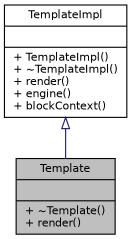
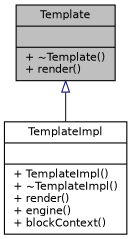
(66, 144) -> (66, 107)
